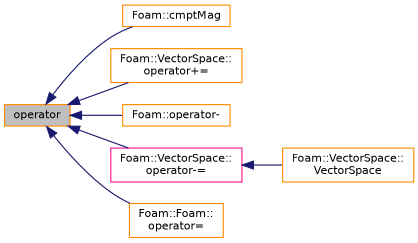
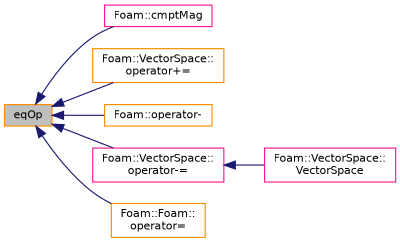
(176, 16) -> (158, 16)
(37, 115) -> (28, 115)
(348, 165) -> (330, 165)
